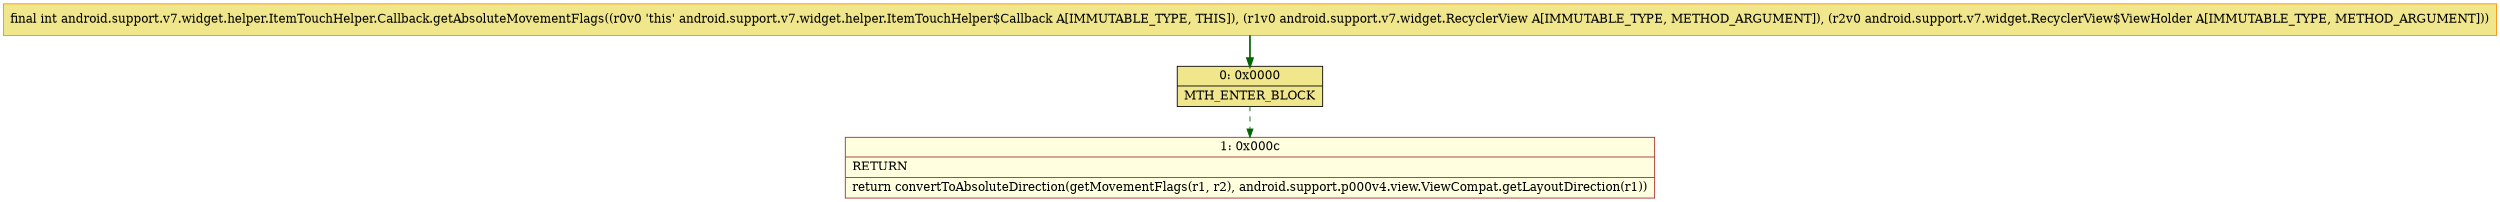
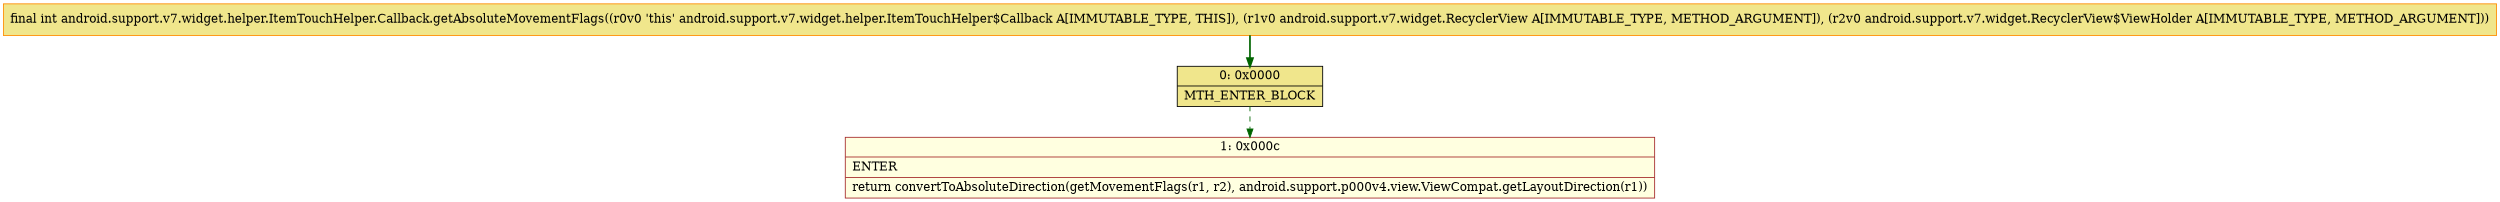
(880, 167) -> (875, 167)
